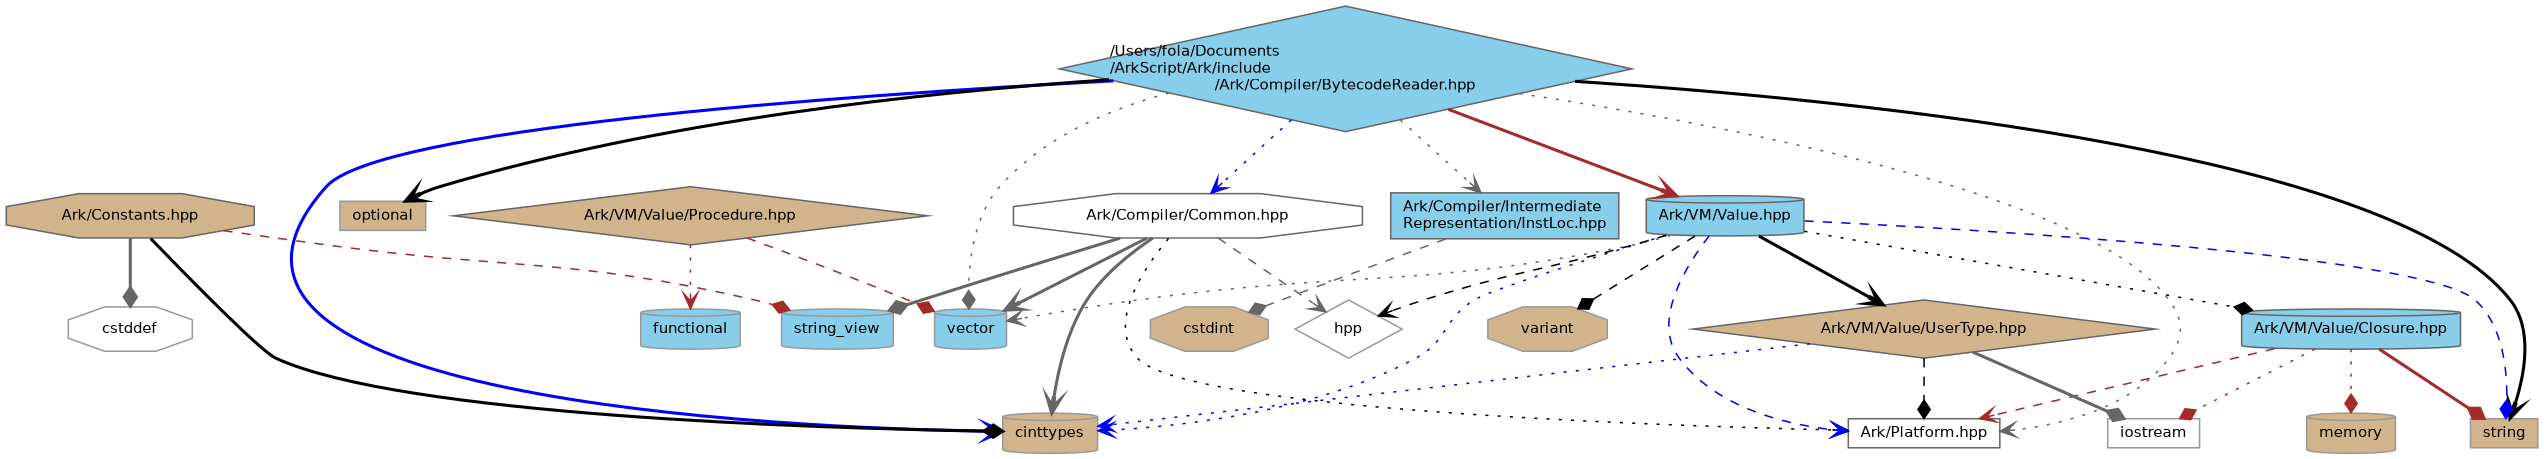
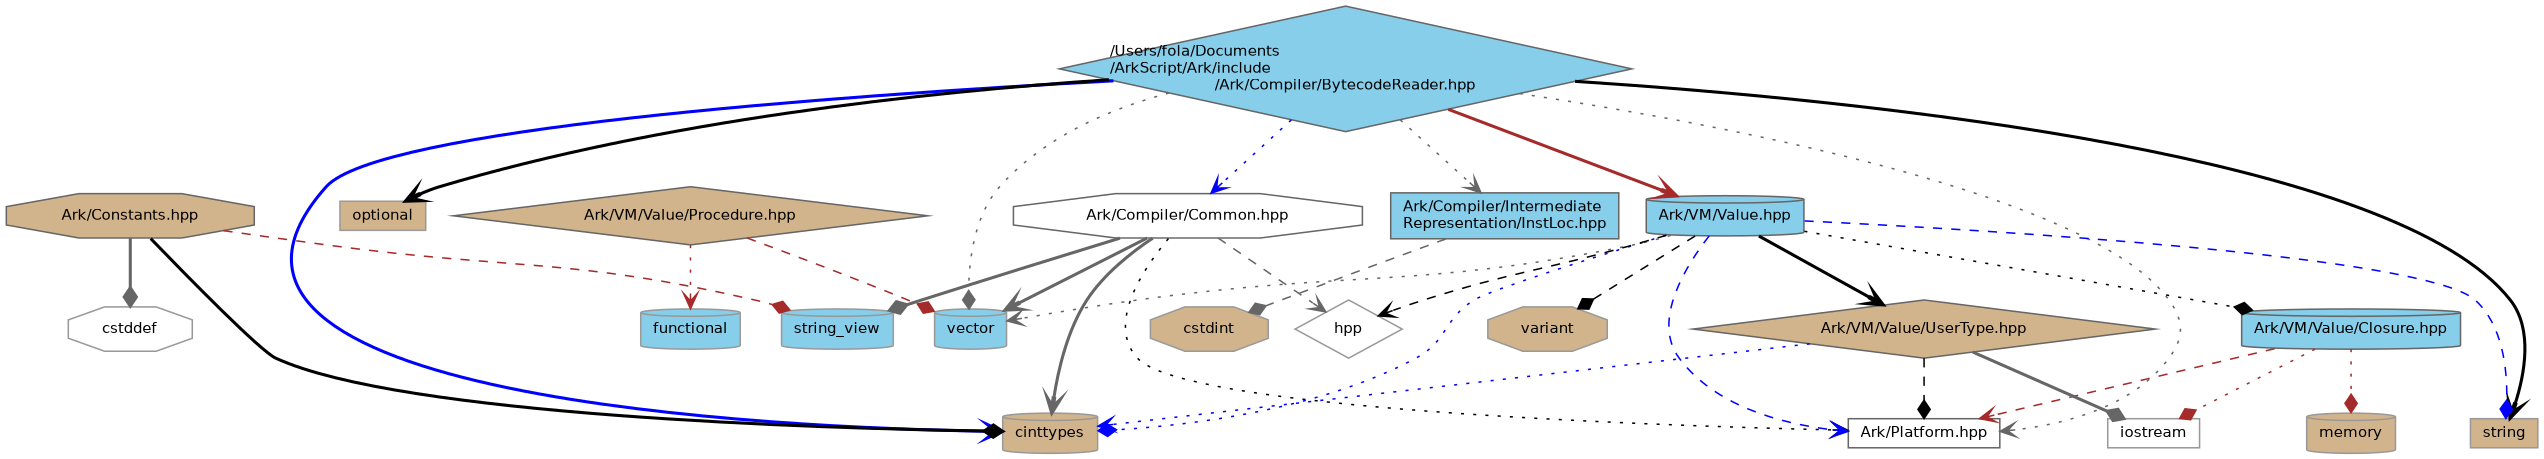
(1405, 363) -> (1405, 363)
(2424, 379) -> none
